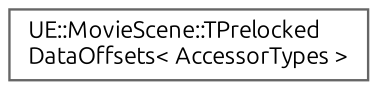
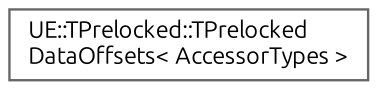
(189, 45) -> (189, 45)
